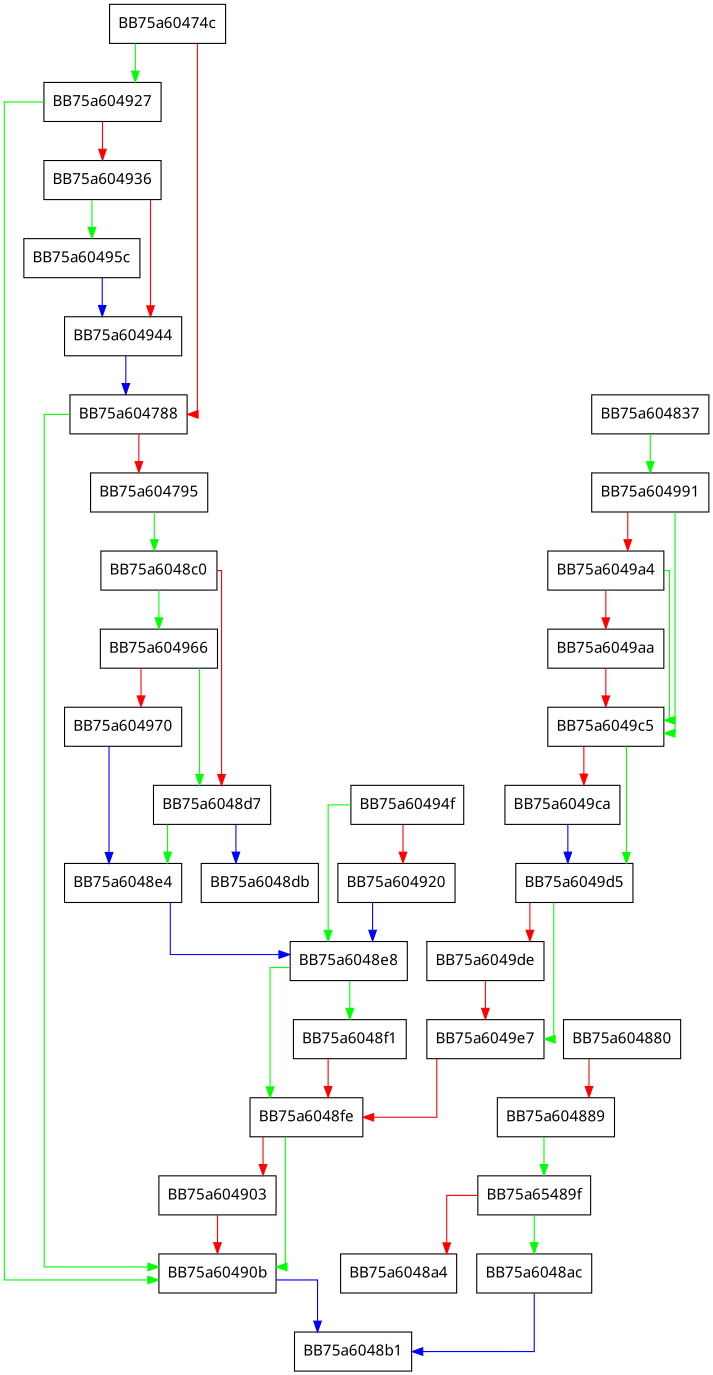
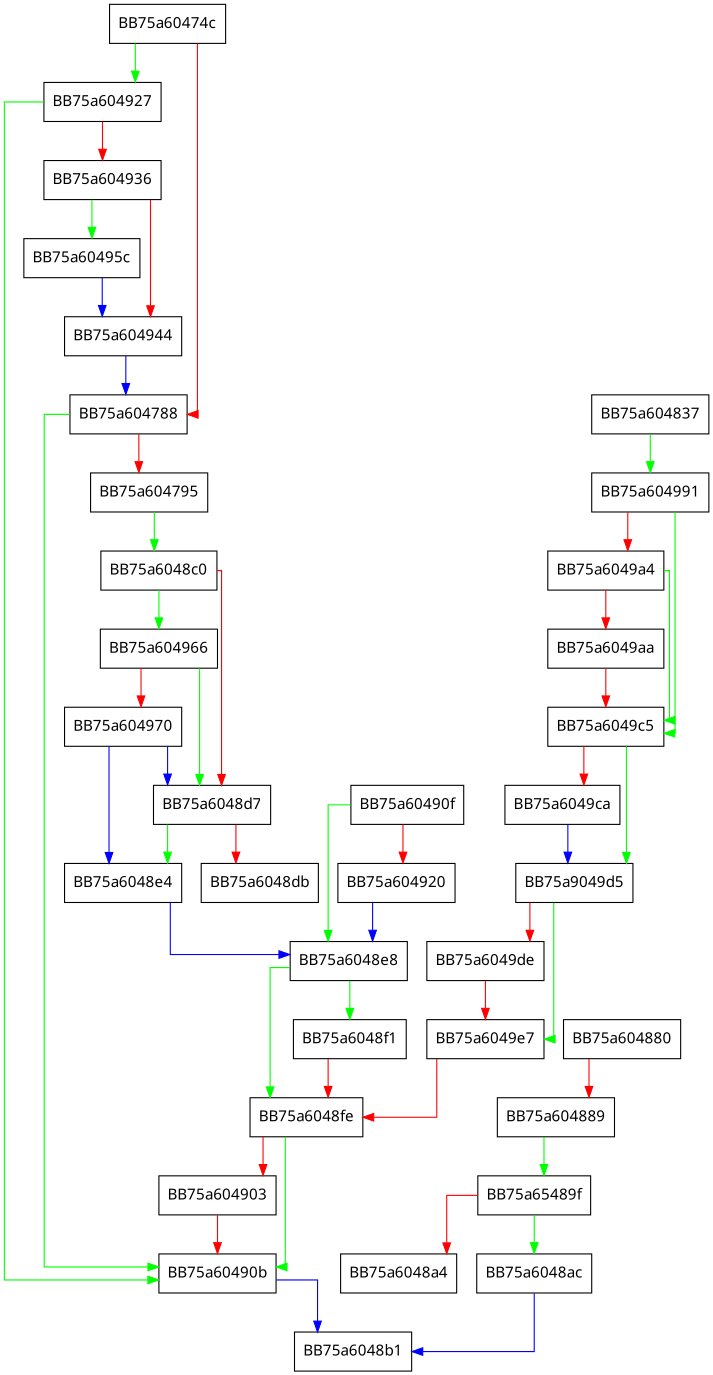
none -> (168, 760)
(407, 805) -> (407, 805)
(236, 838) -> (236, 838)
(574, 883) -> (574, 883)
